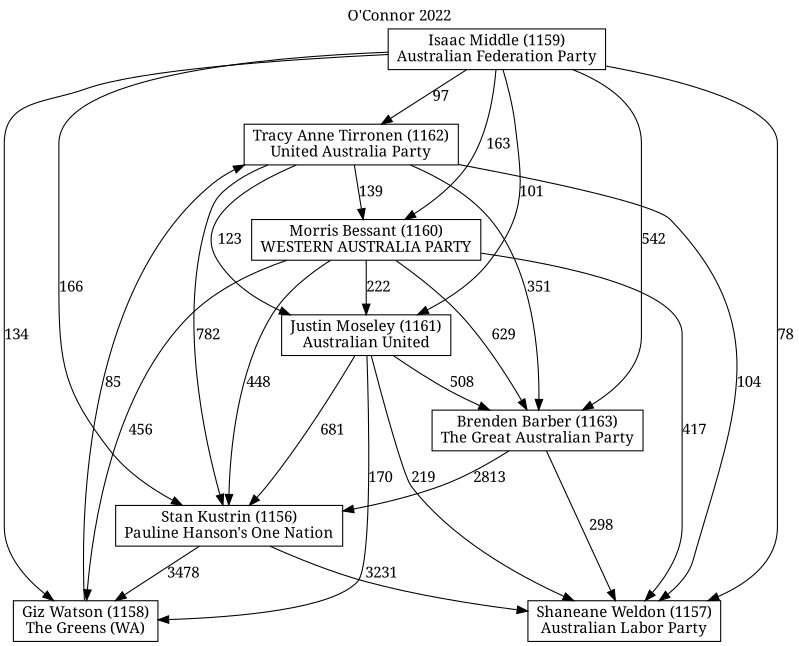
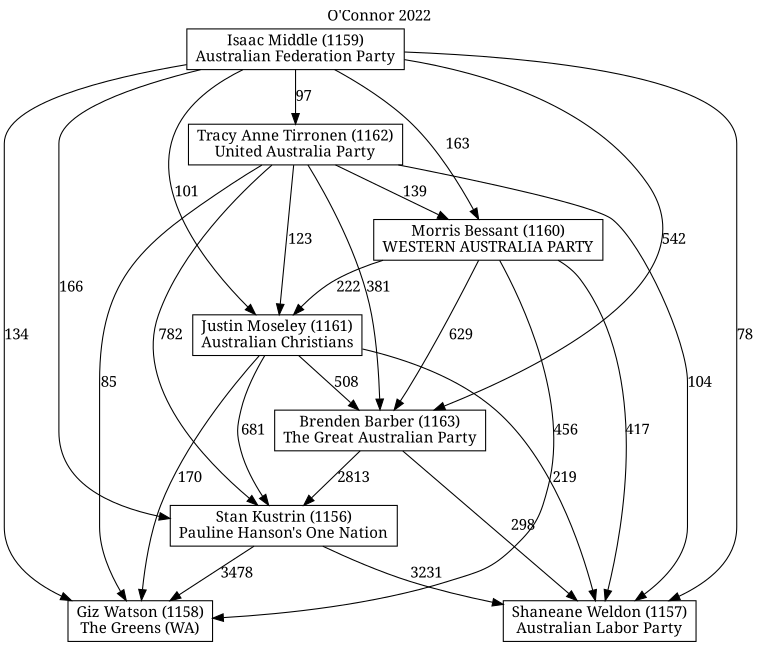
(539, 288) -> (379, 288)
(366, 335) -> (277, 335)
(250, 363) -> none
(108, 365) -> (102, 345)
